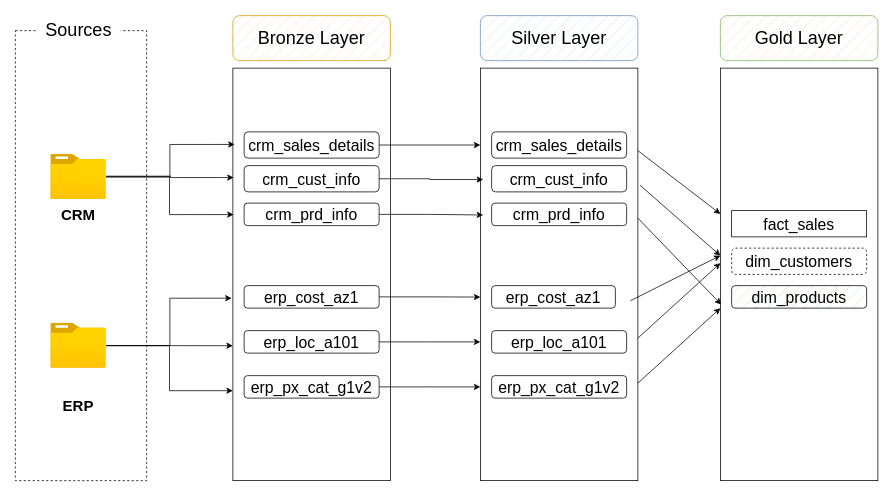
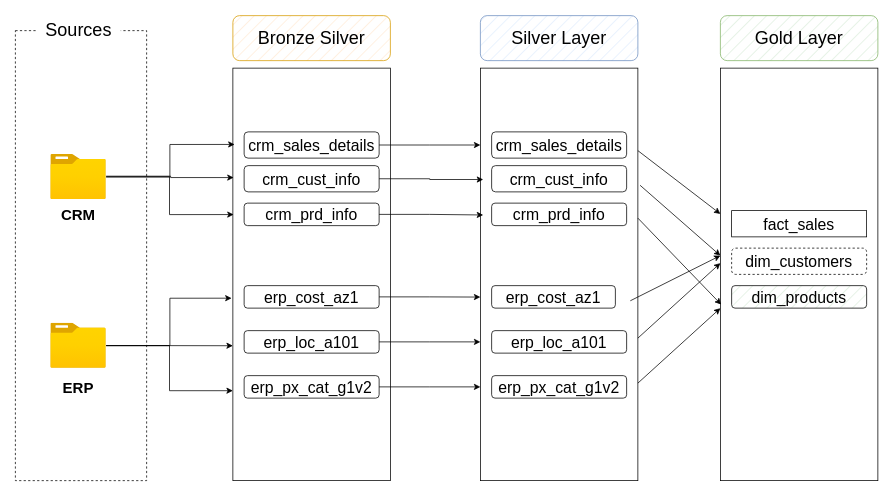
(312, 38) -> (312, 38)
(799, 38) -> (799, 38)
(78, 405) -> (78, 387)
